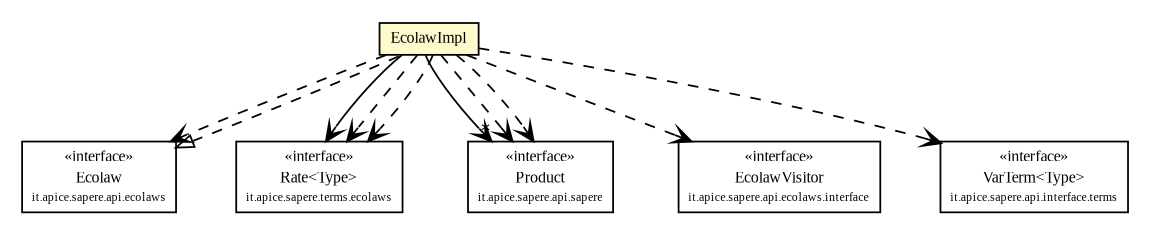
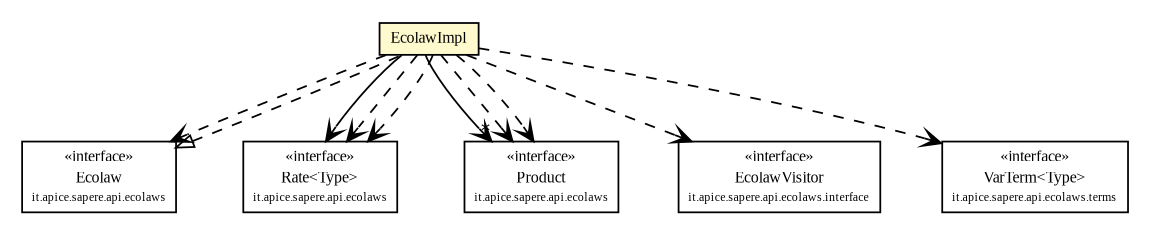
(319, 197) -> (320, 197)
(541, 197) -> (541, 197)
(1034, 197) -> (1035, 197)
